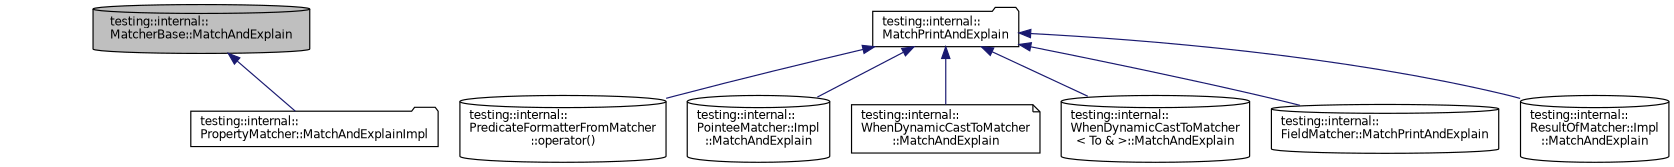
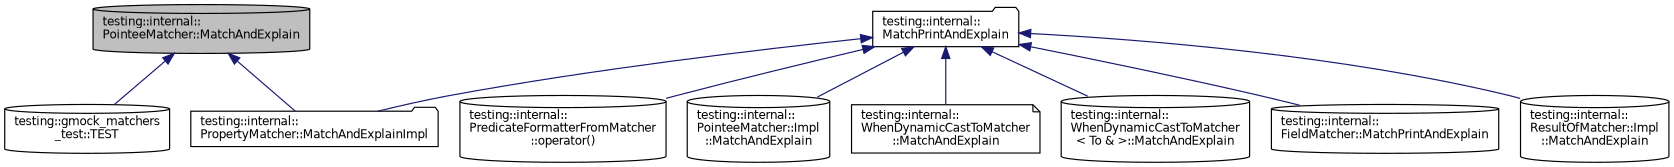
(201, 29) -> (201, 29)
none -> (618, 68)
none -> (87, 129)
